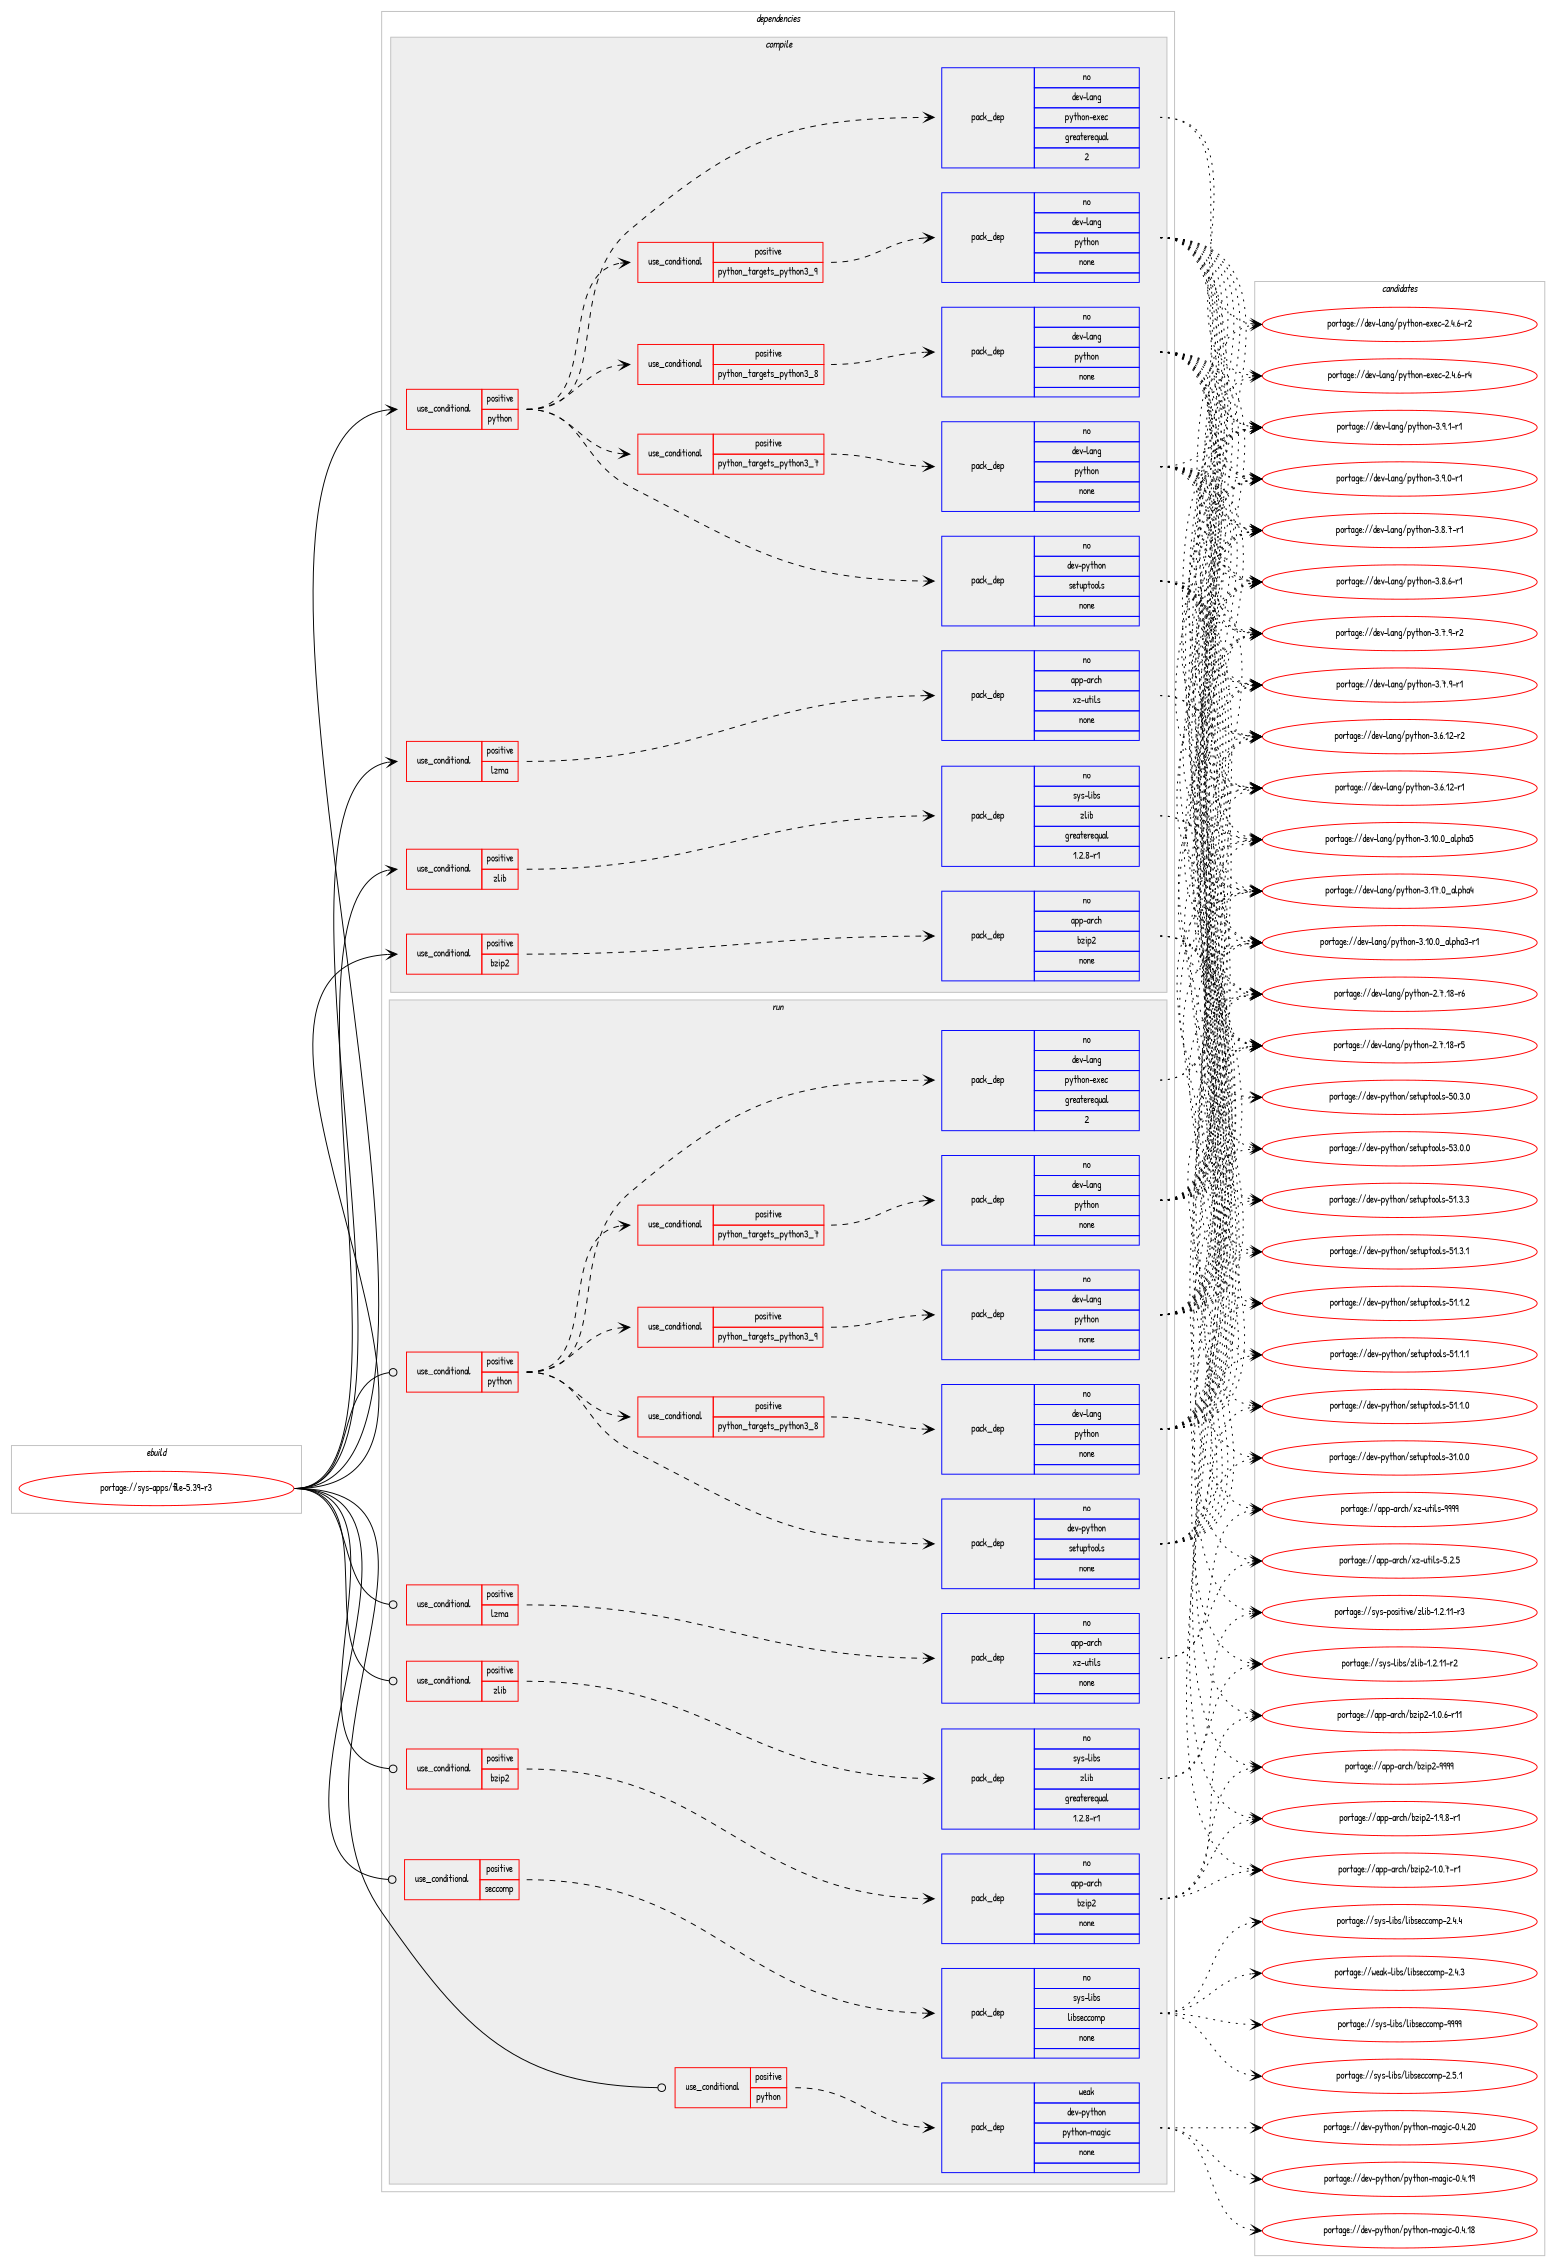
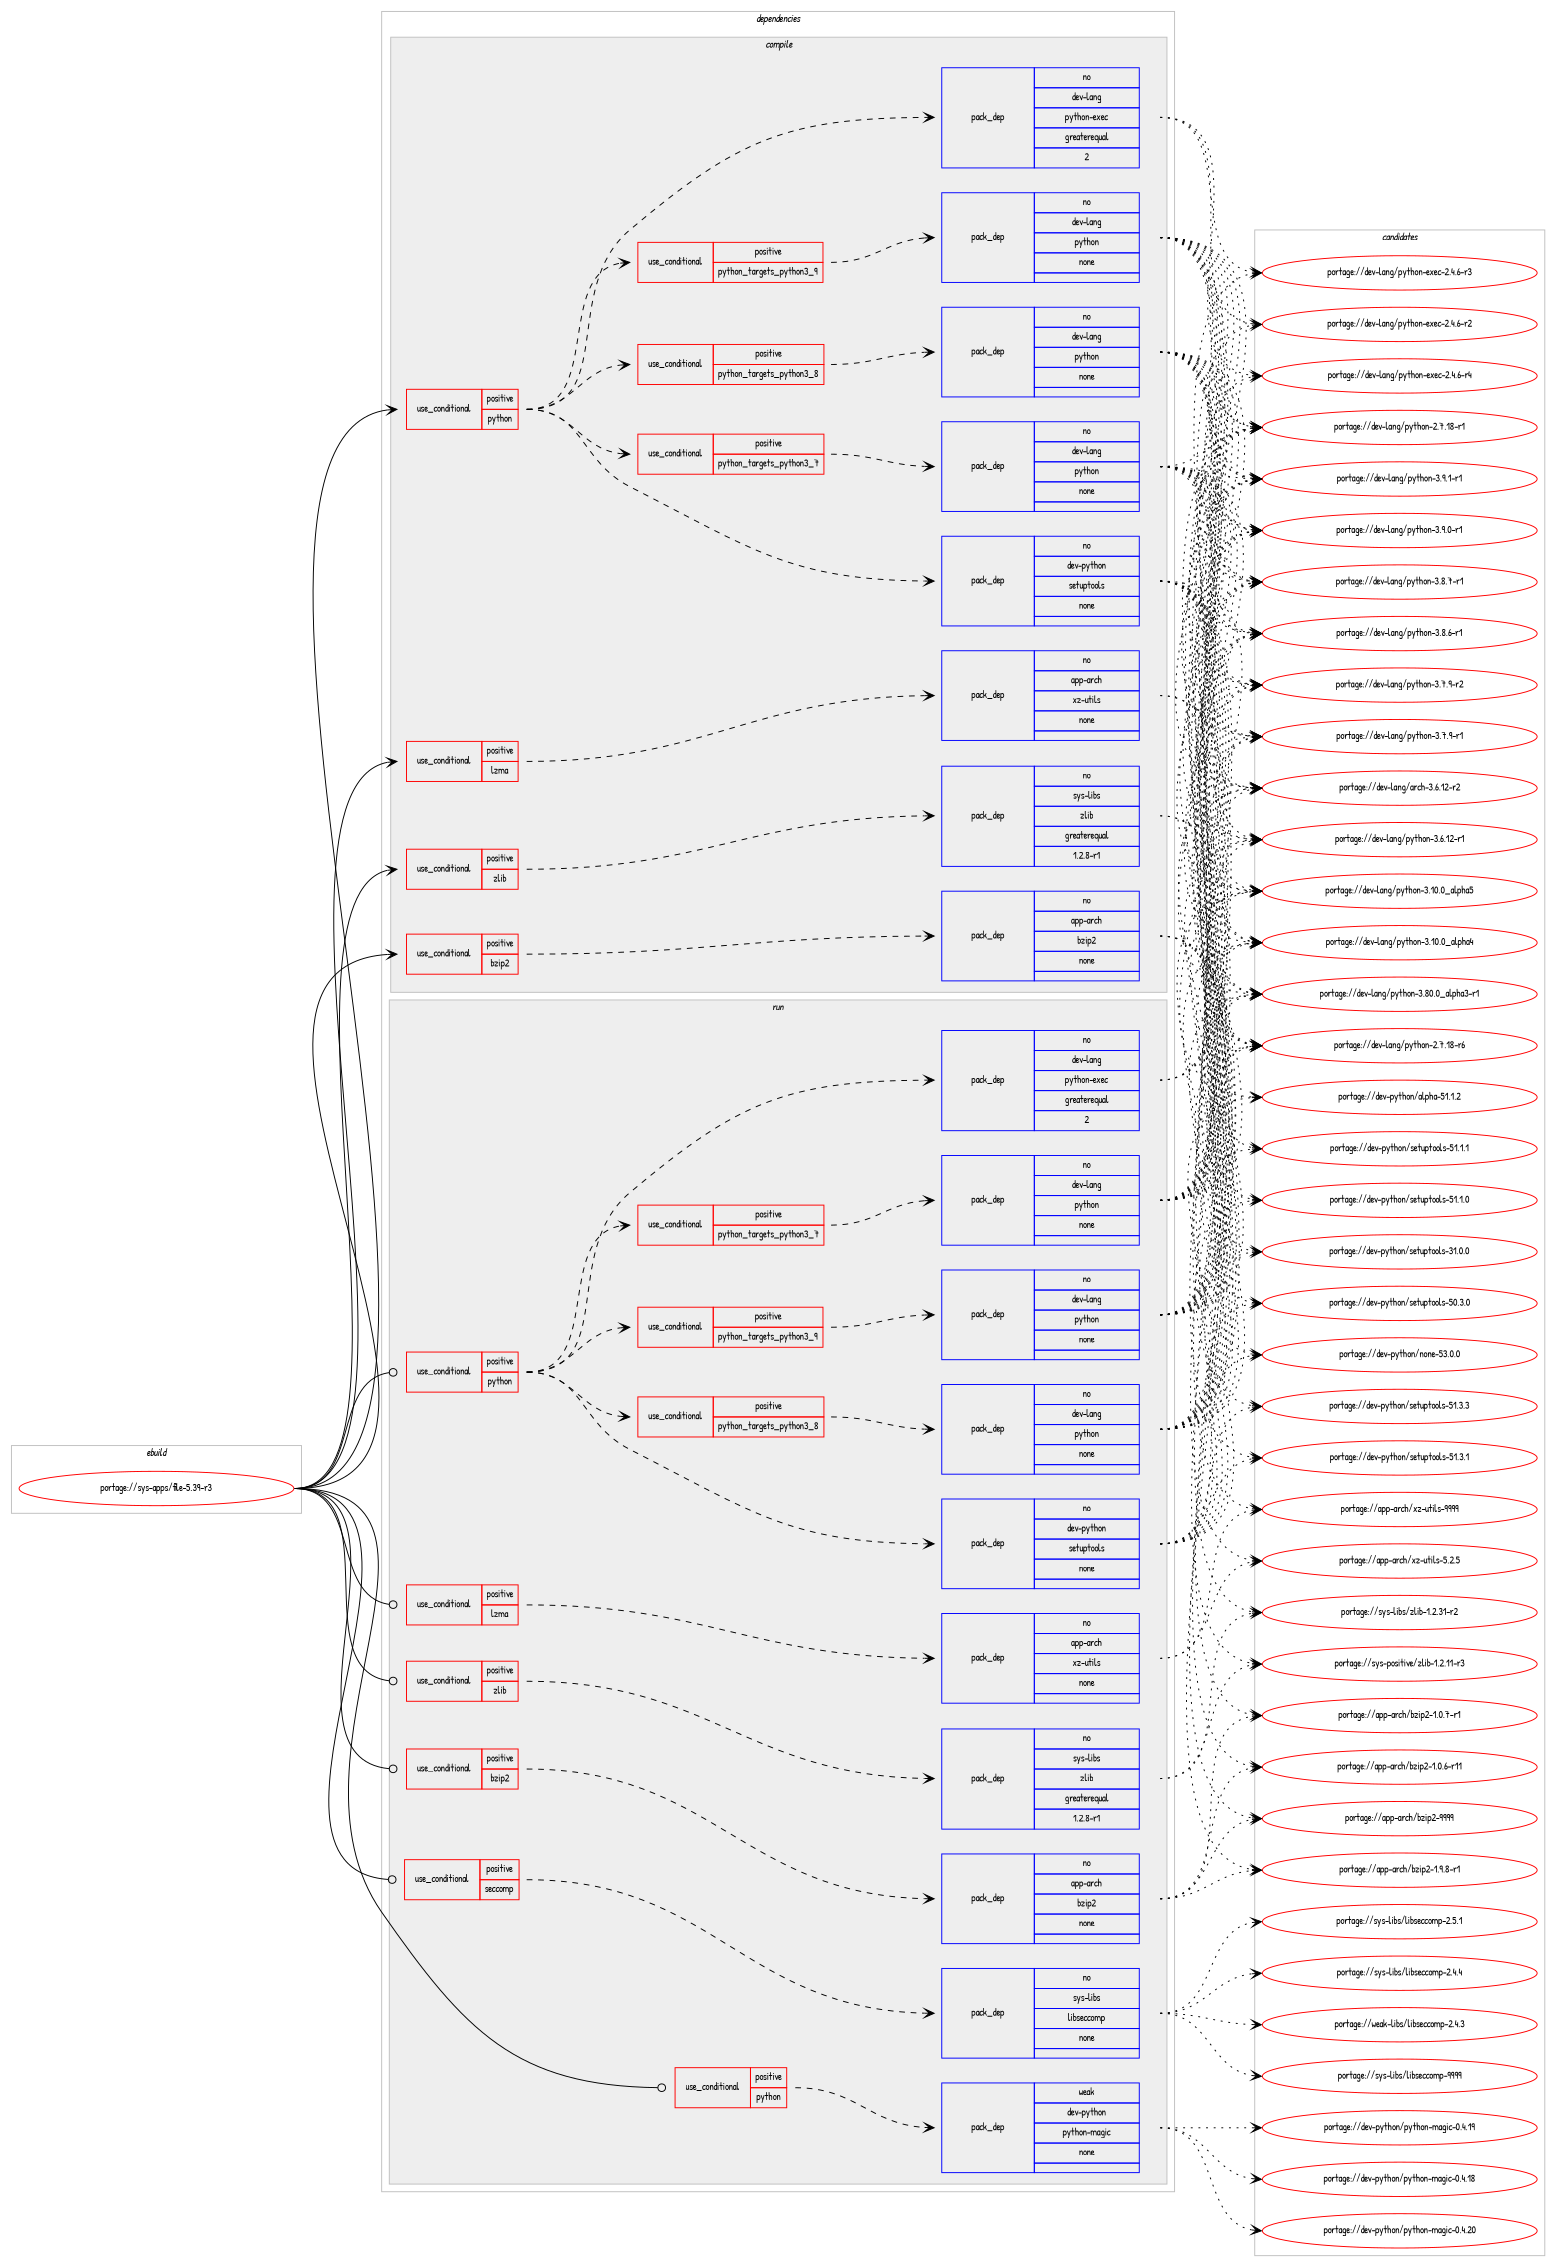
none -> (1400, 273)
(1400, 737) -> (1400, 788)
(1400, 891) -> (1400, 943)
(1400, 943) -> (1400, 994)
(1400, 1046) -> (1400, 427)
(1400, 1149) -> (1400, 1355)
(1400, 1303) -> (1400, 1097)
(1400, 1664) -> (1400, 1613)
